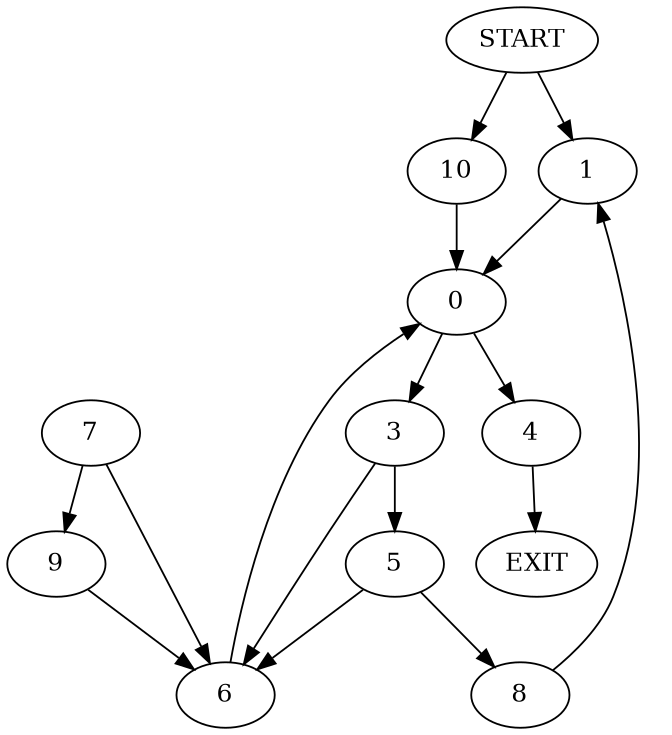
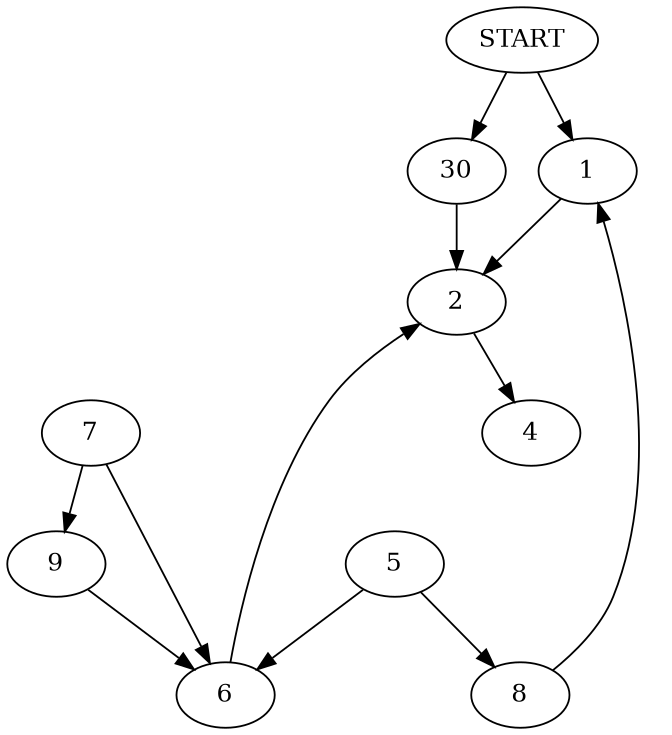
(457, 171) -> (457, 171)
(457, 302) -> (457, 302)
(395, 433) -> none
(537, 564) -> none
